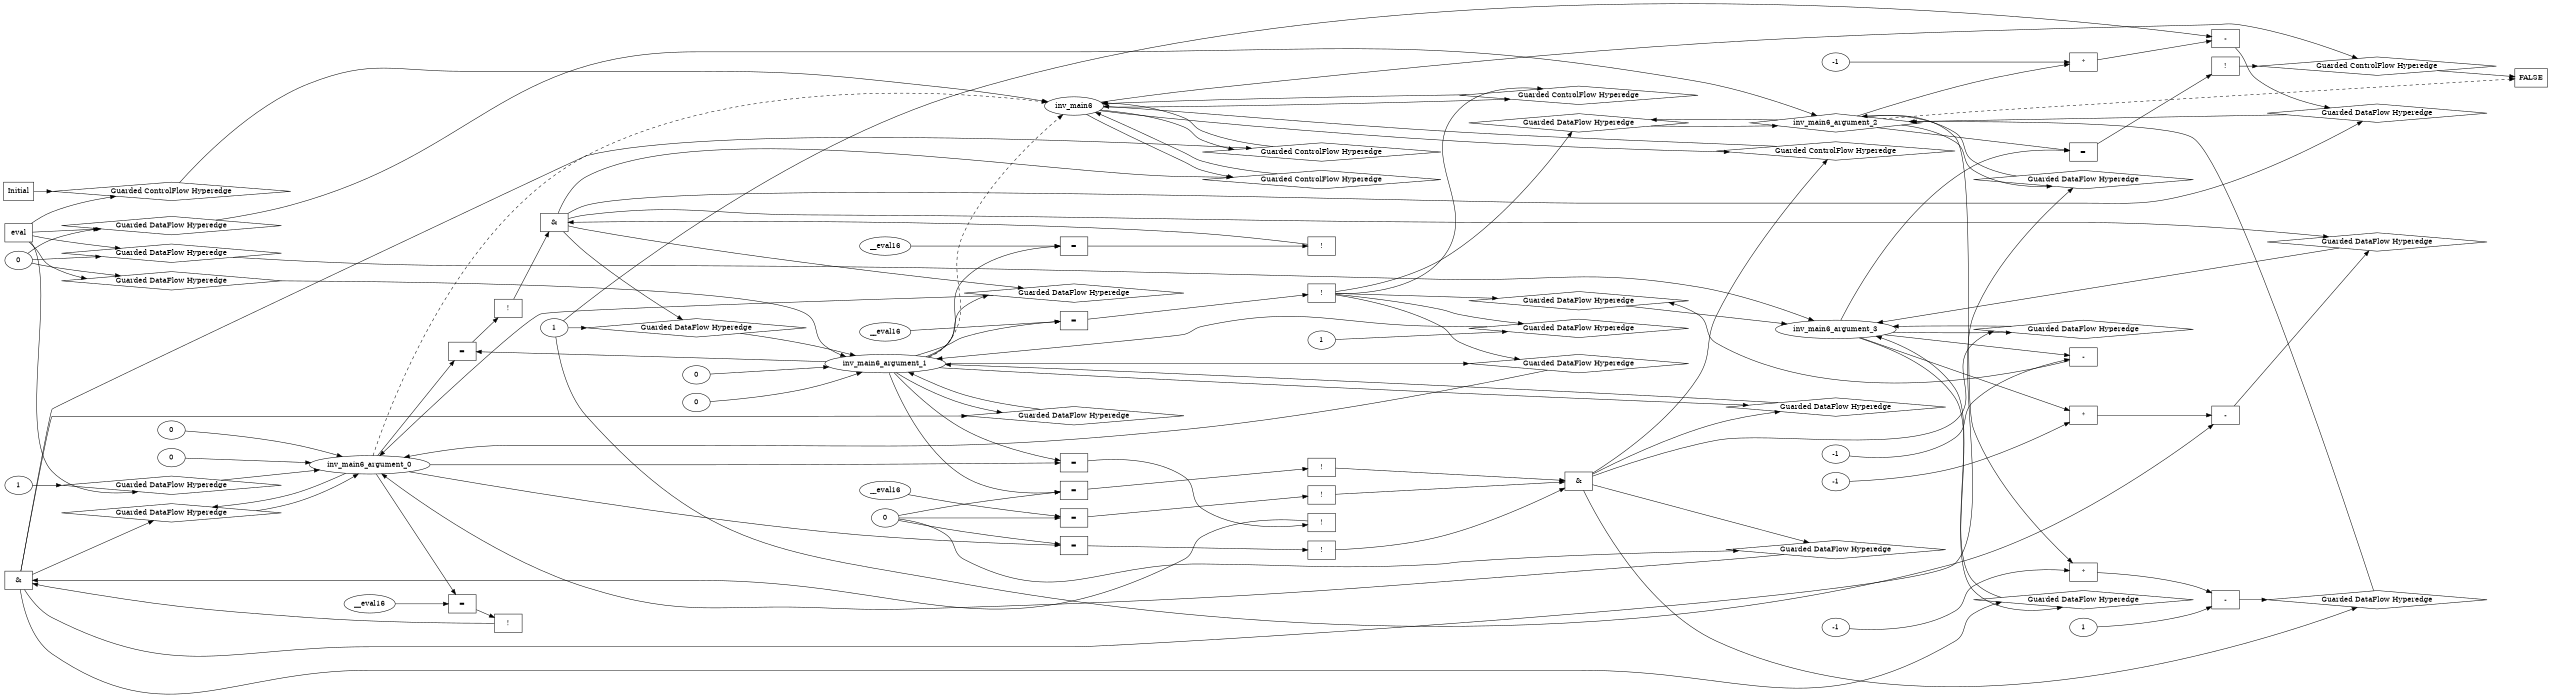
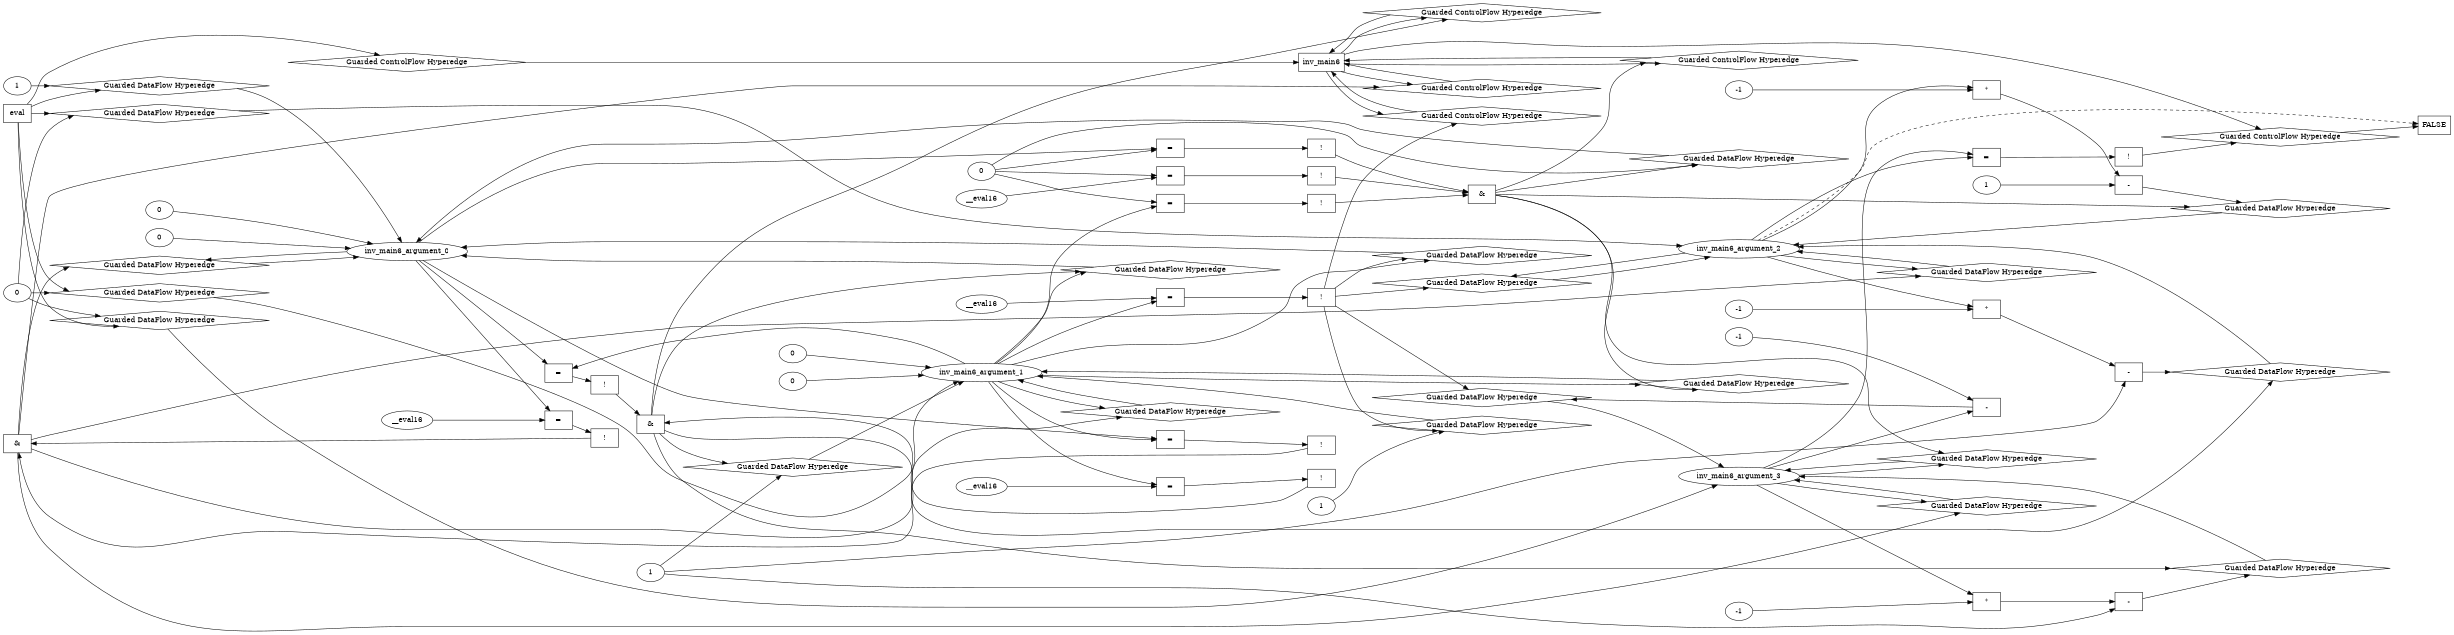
(1074, 106) -> (1321, 62)
(1836, 123) -> (1739, 249)
(627, 138) -> none
(19, 191) -> none
(967, 228) -> none
